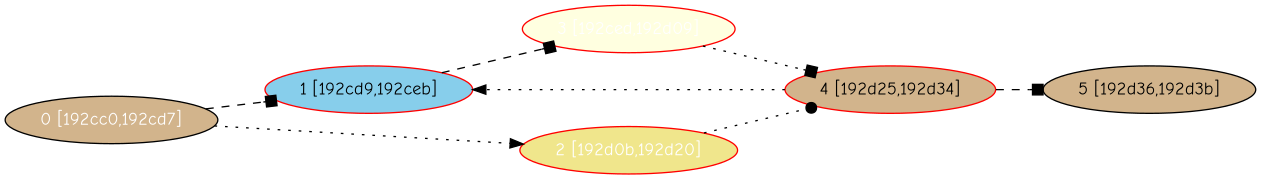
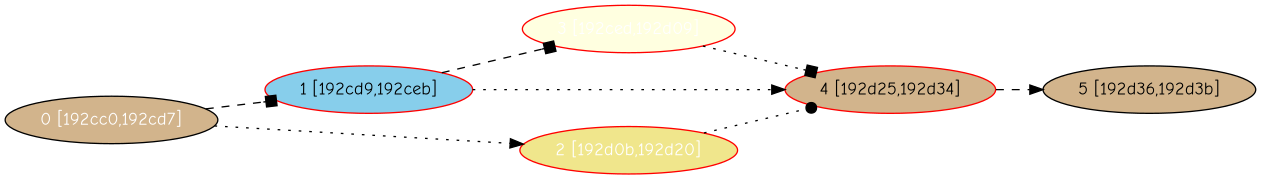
(636, 90) -> (622, 90)
(1013, 90) -> (1013, 90)
